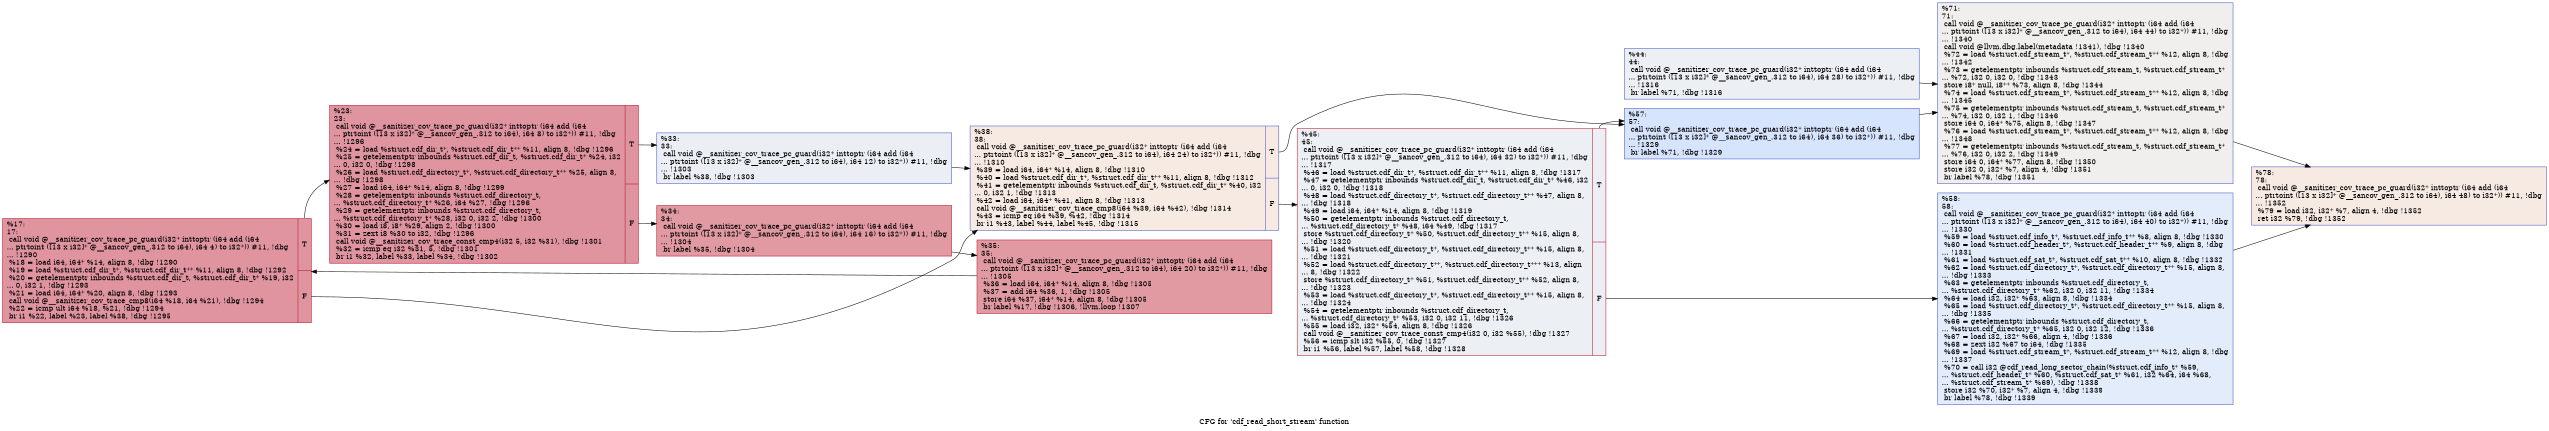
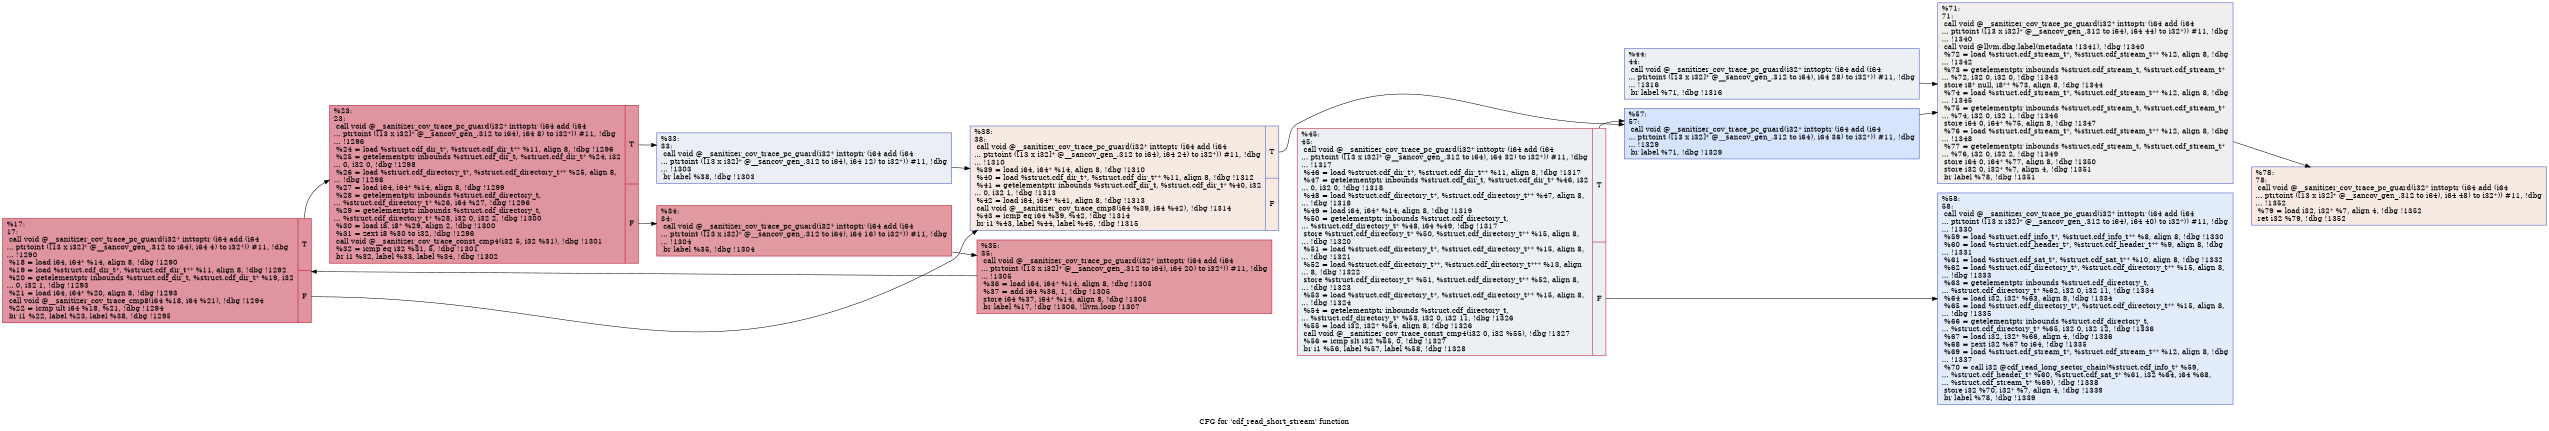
(1285, 204) -> none
(2269, 238) -> none
